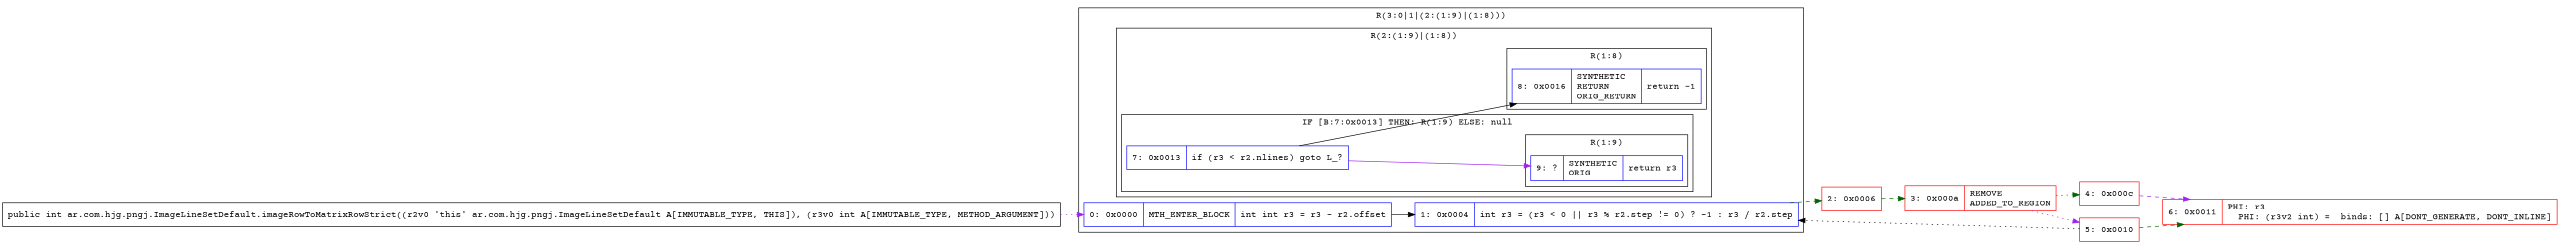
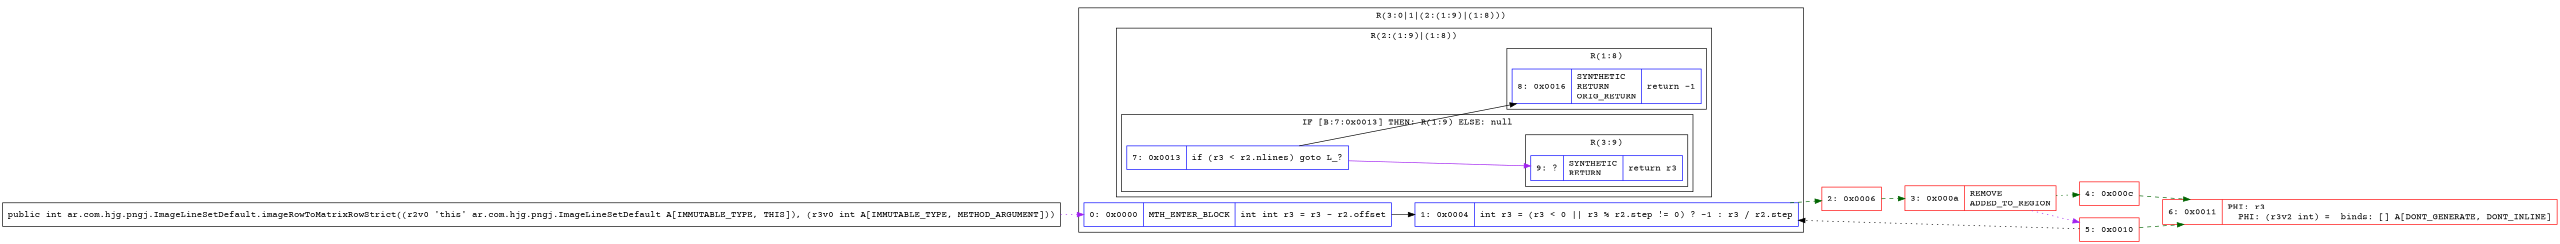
(1607, 142) -> (1607, 142)
(1580, 173) -> (1585, 173)
(2161, 197) -> (2161, 197)
